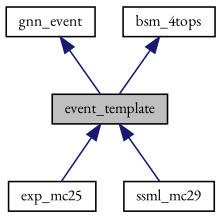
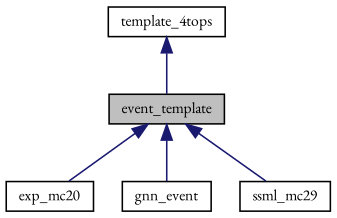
(169, 22) -> (167, 22)
(85, 72) -> (167, 161)
(52, 196) -> (50, 196)
